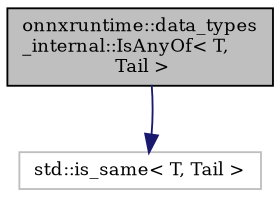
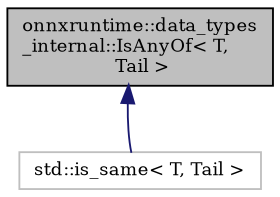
(153, 110) -> (128, 128)
